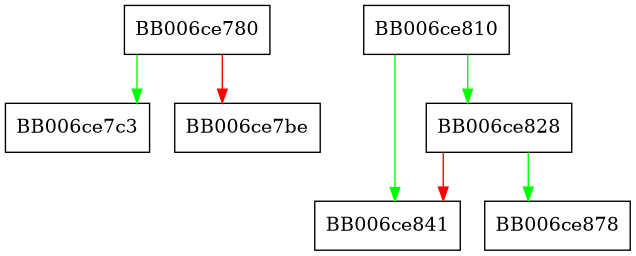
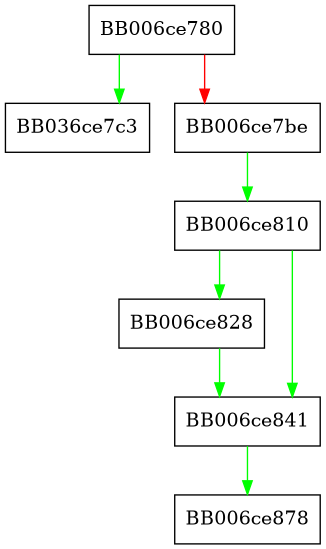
(78, 128) -> (78, 128)
none -> (247, 170)
(443, 170) -> (220, 366)
(528, 170) -> (247, 463)
